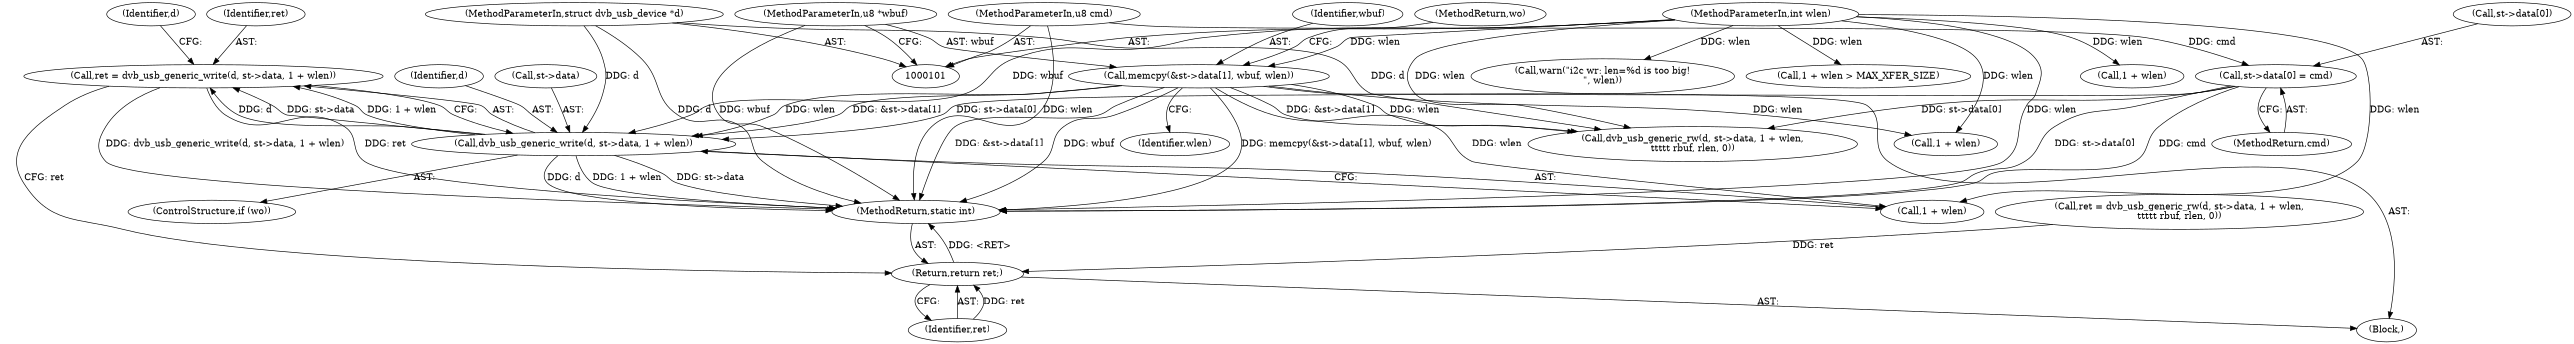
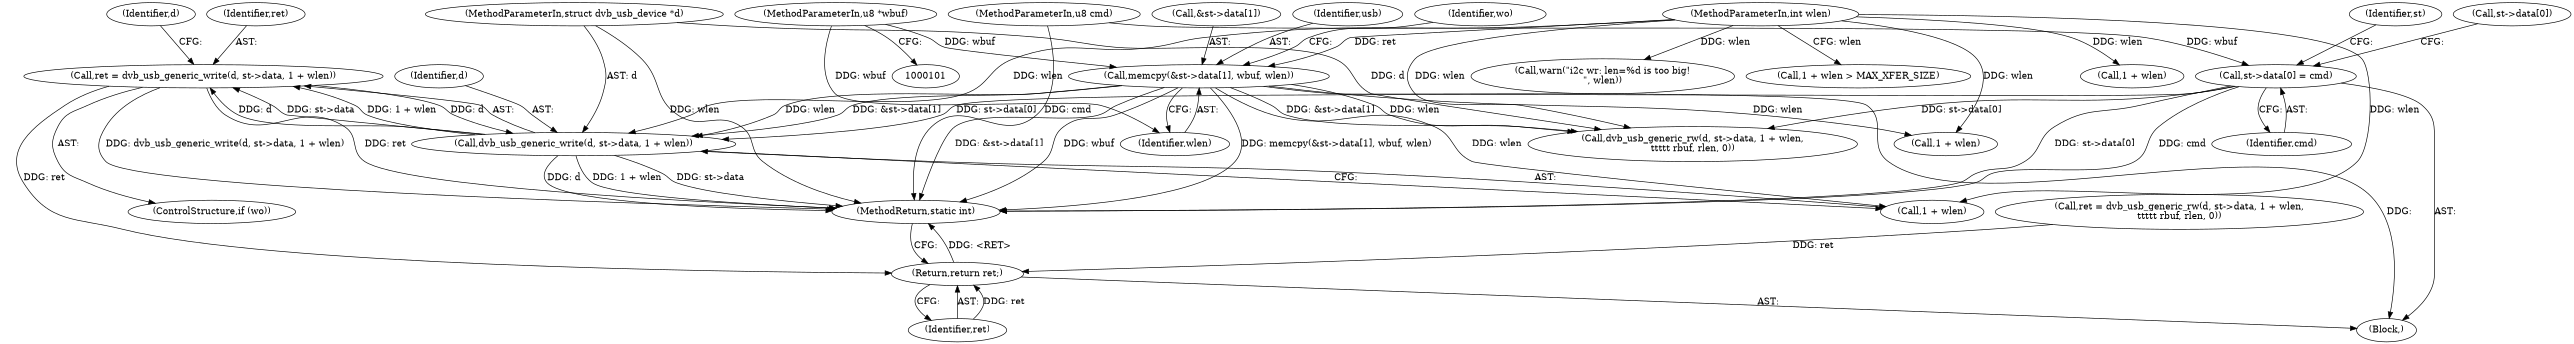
none -> (1216, 14)
(1348, 14) -> (1348, 14)
(1480, 14) -> (1480, 14)
none -> (2396, 14)
(1221, 32) -> none
(787, 39) -> none
(970, 42) -> (970, 42)
(1375, 42) -> (1375, 42)
(1837, 42) -> (1837, 42)
(2212, 42) -> (2212, 42)
(2434, 42) -> (2434, 42)
(994, 49) -> none
(546, 76) -> none
(622, 76) -> (622, 76)
(1038, 76) -> (1038, 76)
(467, 110) -> (467, 110)
(695, 110) -> (695, 110)
(1068, 110) -> (1068, 110)
none -> (1195, 115)
(720, 116) -> (941, 105)
(2282, 144) -> (2282, 144)
none -> (2434, 171)
(44, 178) -> (44, 178)
(392, 178) -> (53, 147)
(1754, 187) -> none
(2401, 212) -> (2401, 212)
(927, 246) -> (927, 246)
